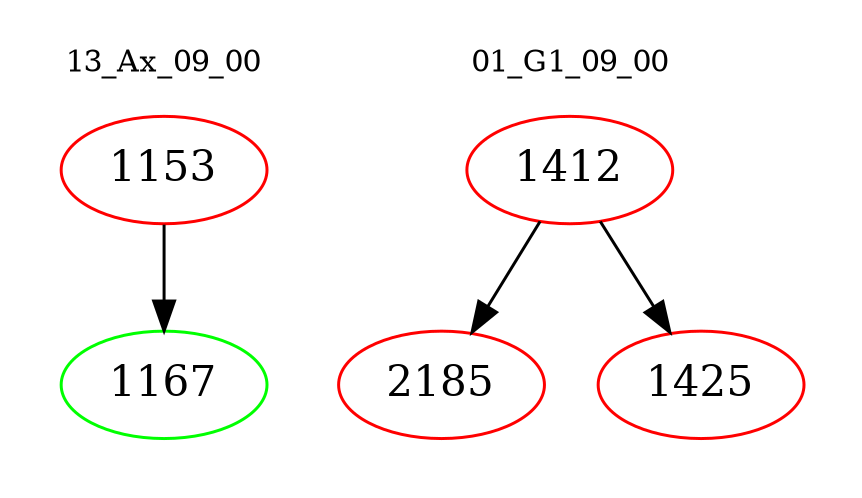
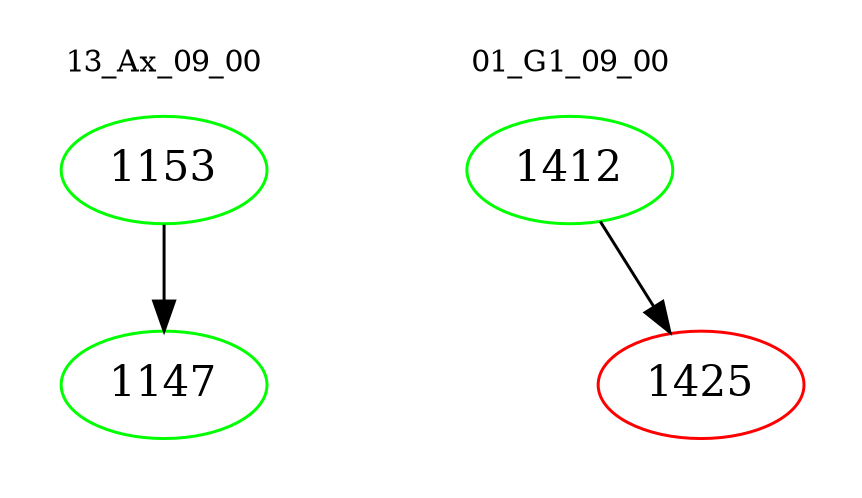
(164, 170) -> (164, 170)
(570, 170) -> (570, 170)
(164, 385) -> (164, 385)
(442, 385) -> none
